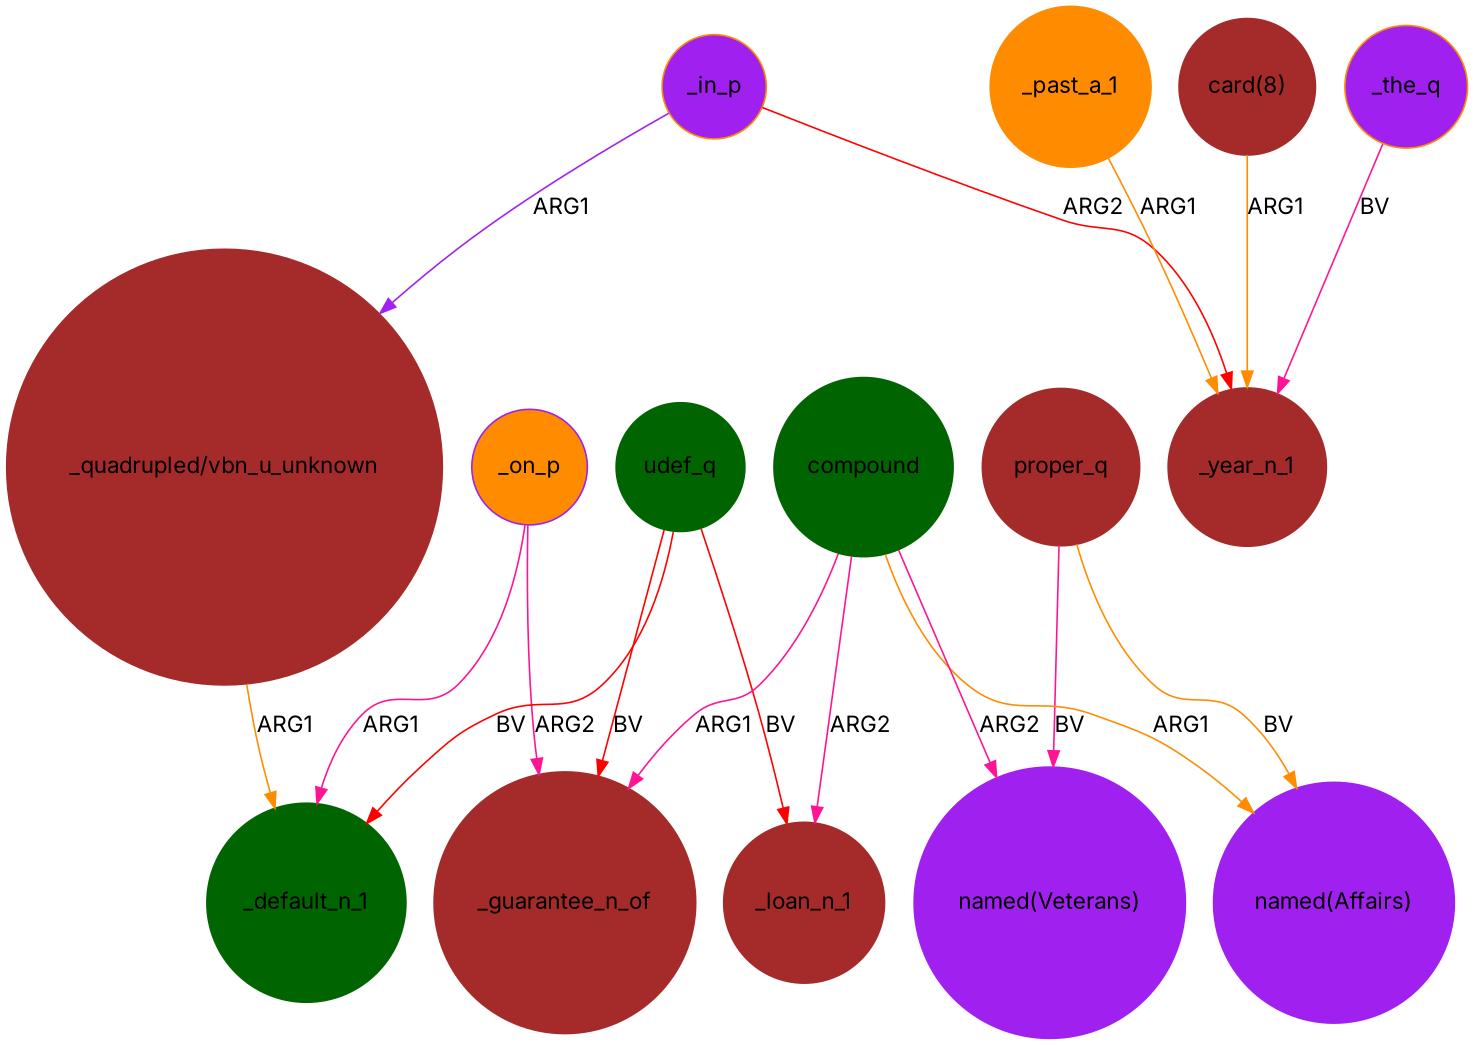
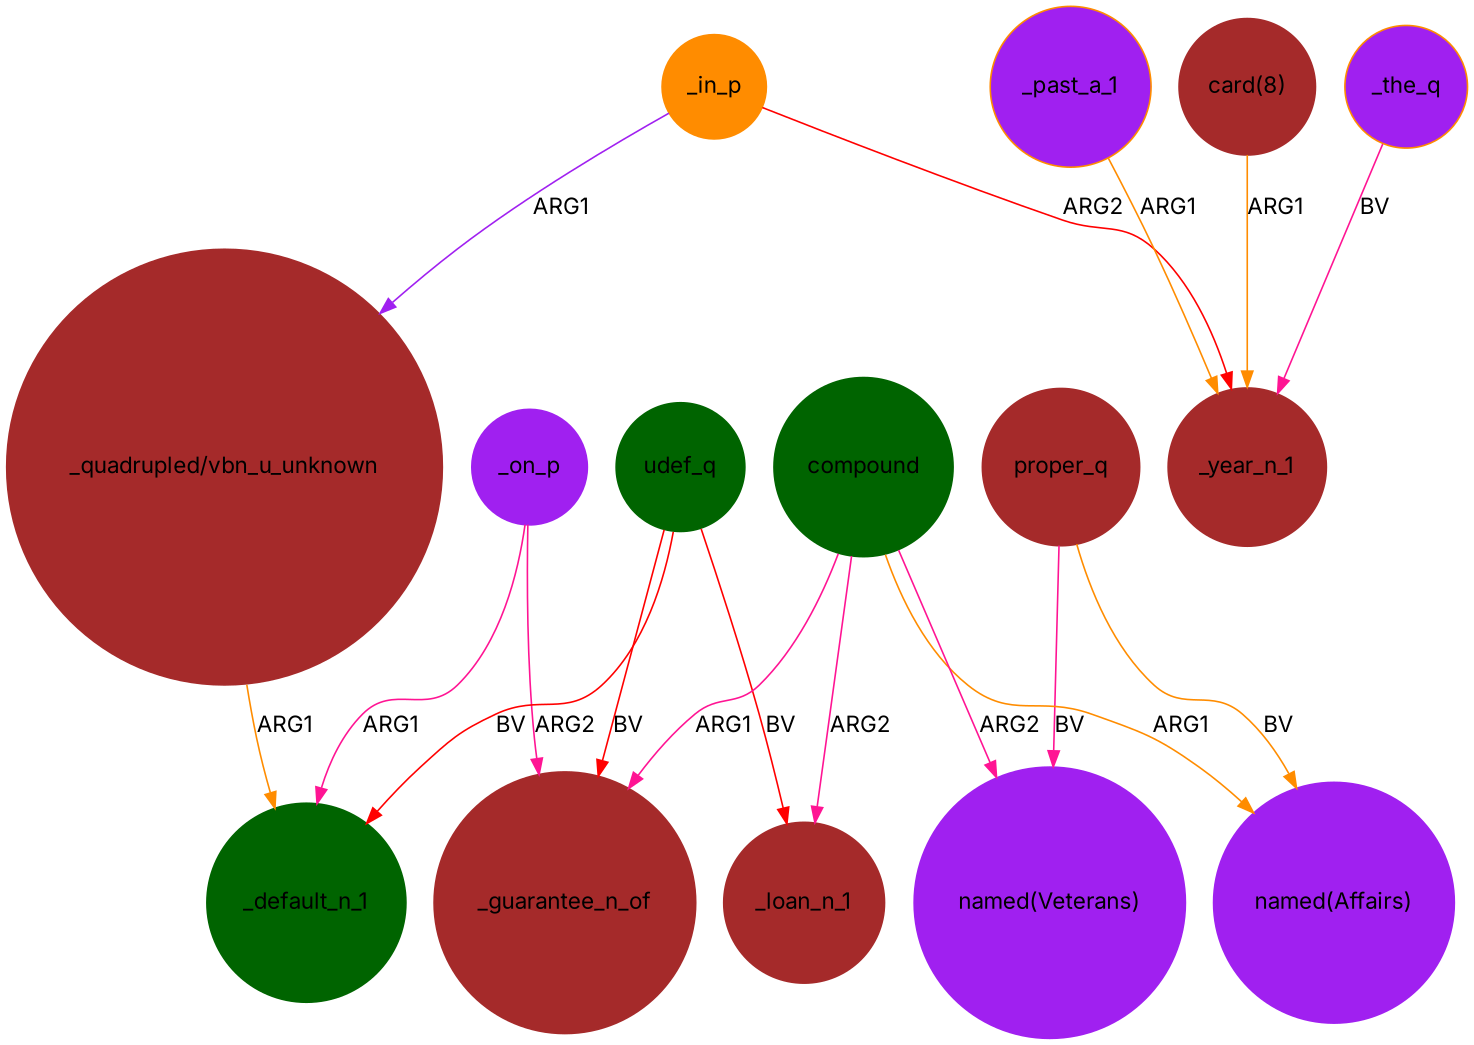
(714, 87) -> (714, 87)
(1071, 87) -> (1071, 87)
(530, 467) -> (530, 467)
